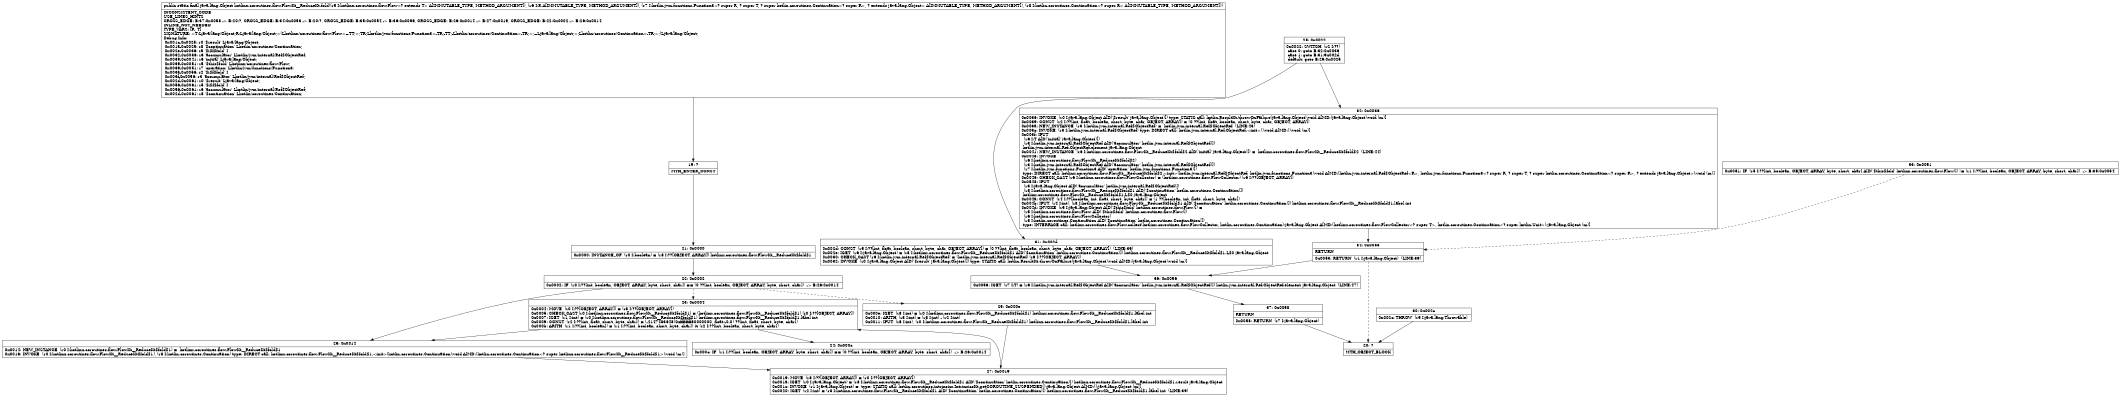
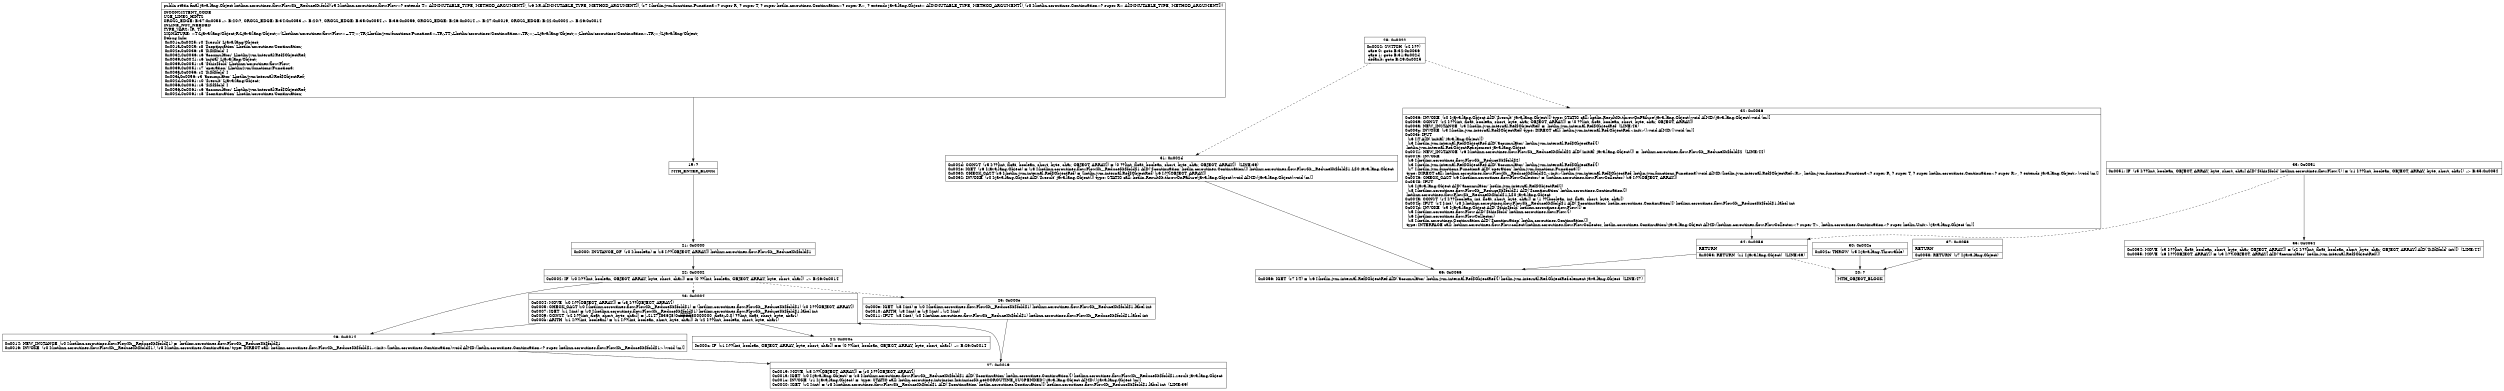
(1330, 84) -> (1496, 84)
(1089, 99) -> (1284, 108)
(693, 171) -> (693, 171)
none -> (2304, 249)
(1215, 296) -> none
